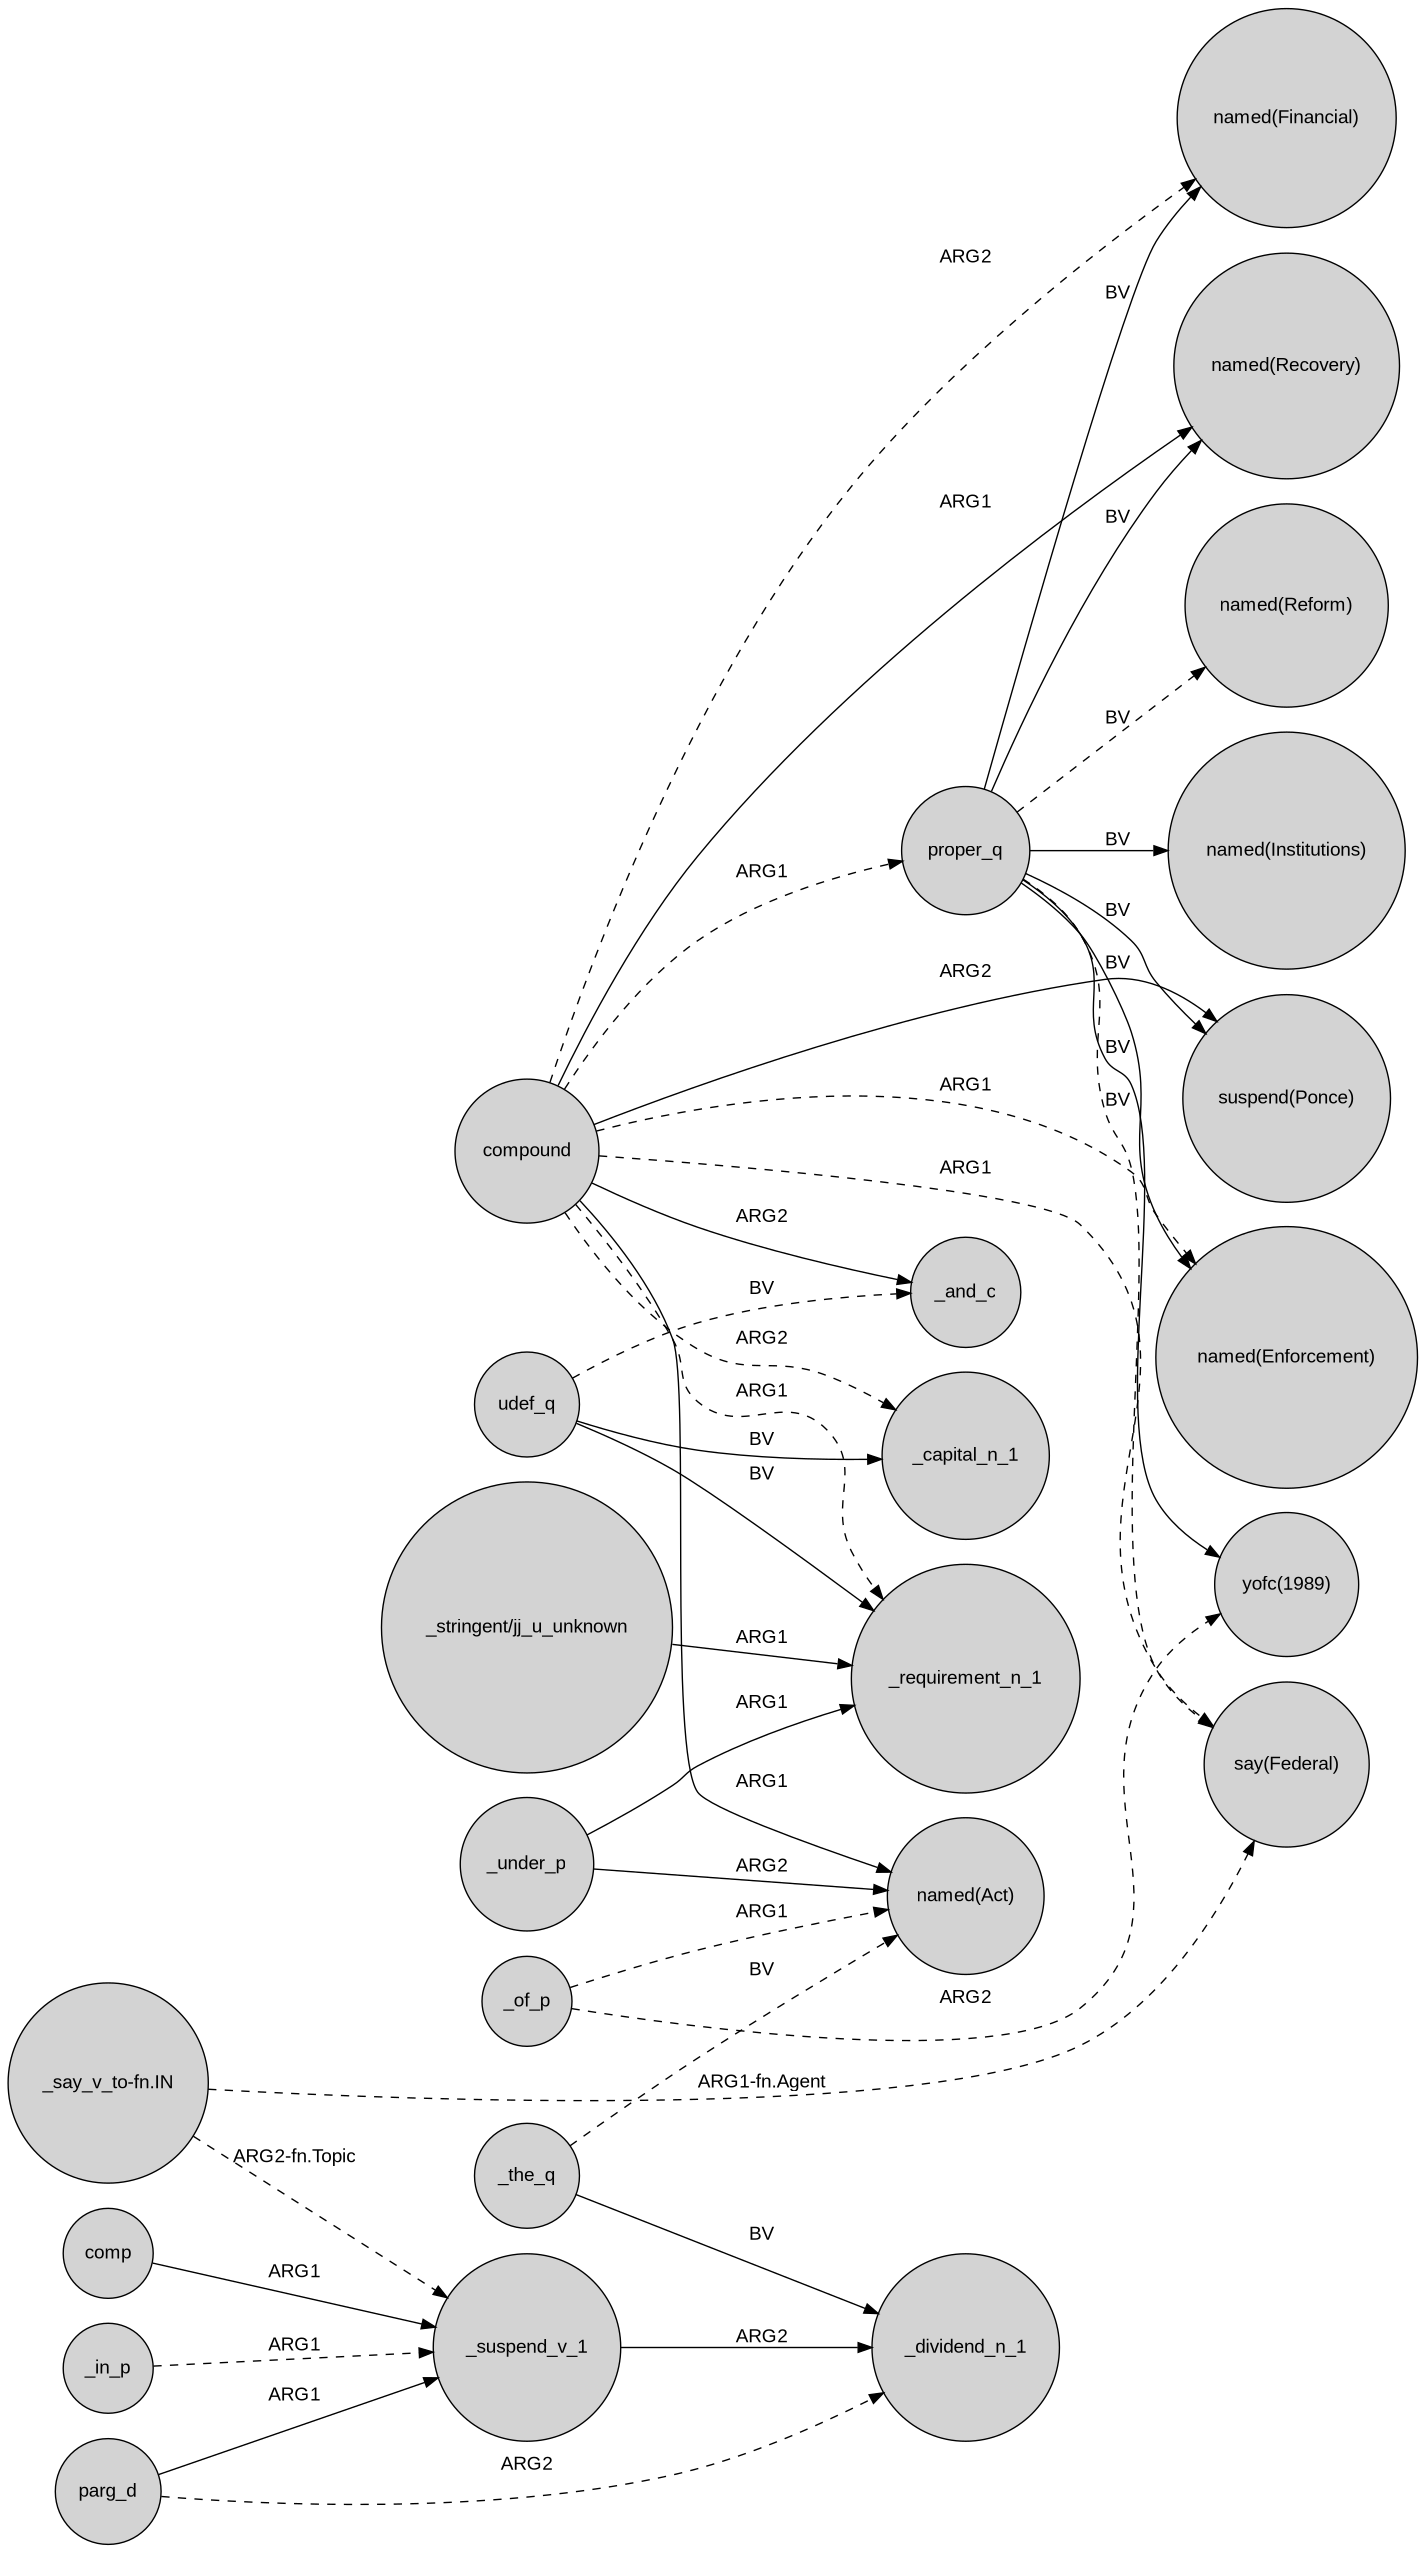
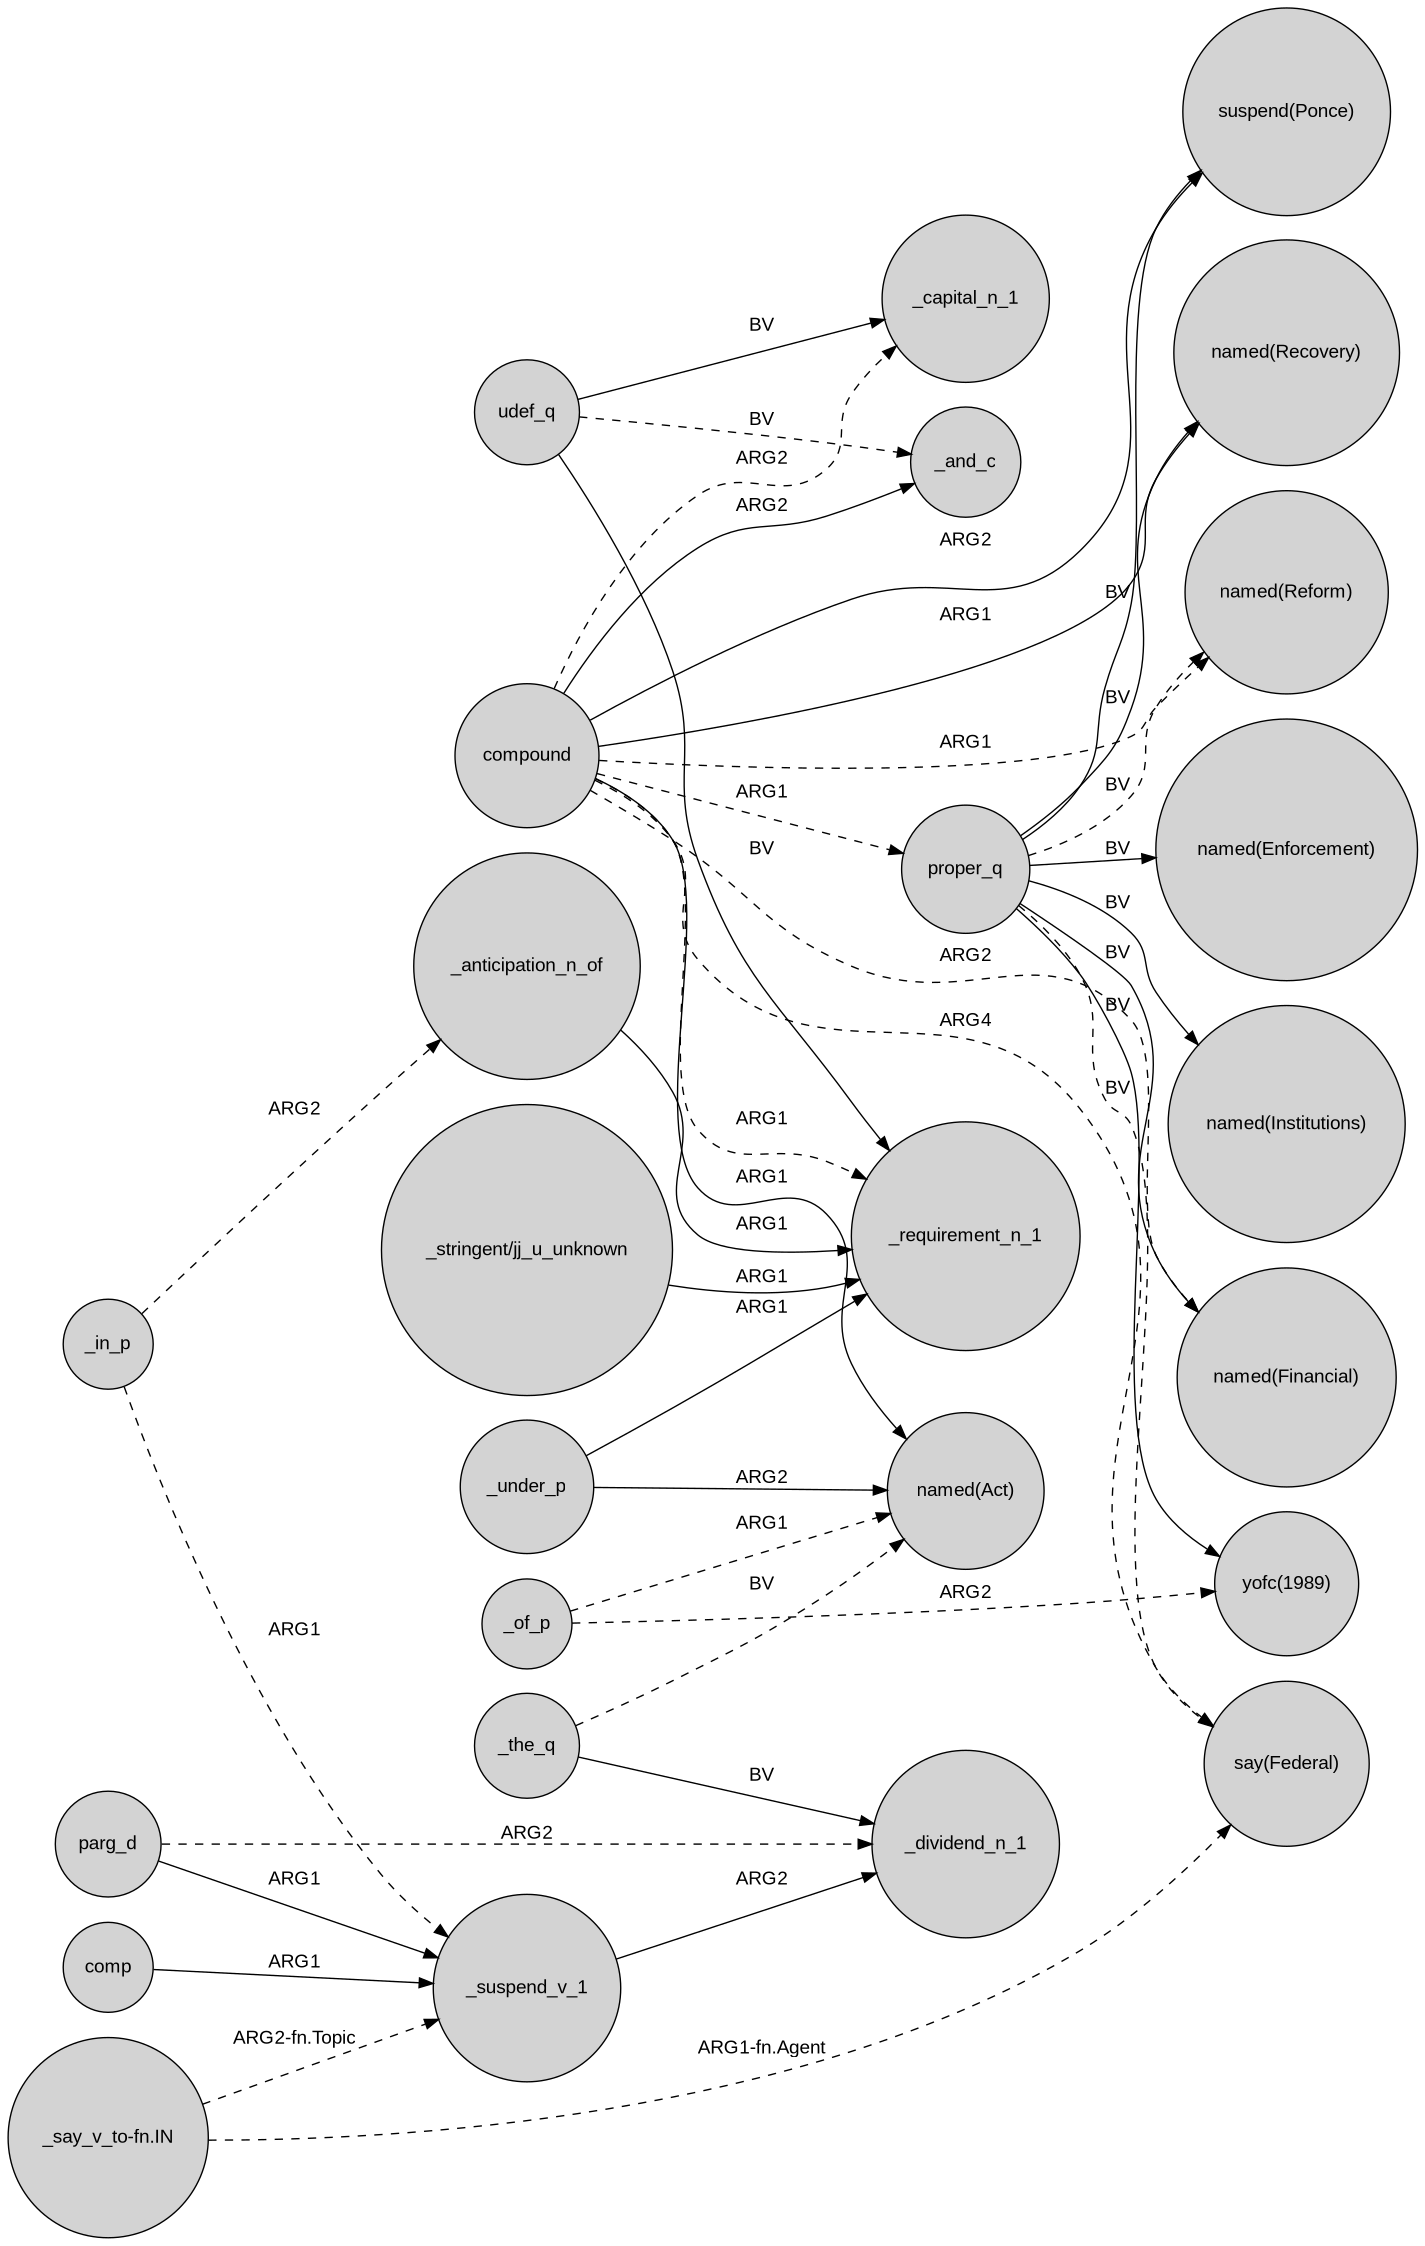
none -> (527, 966)
(919, 1099) -> (915, 767)
(966, 1168) -> (966, 1021)
